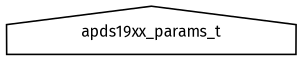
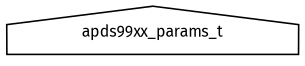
(151, 33) -> (153, 33)
